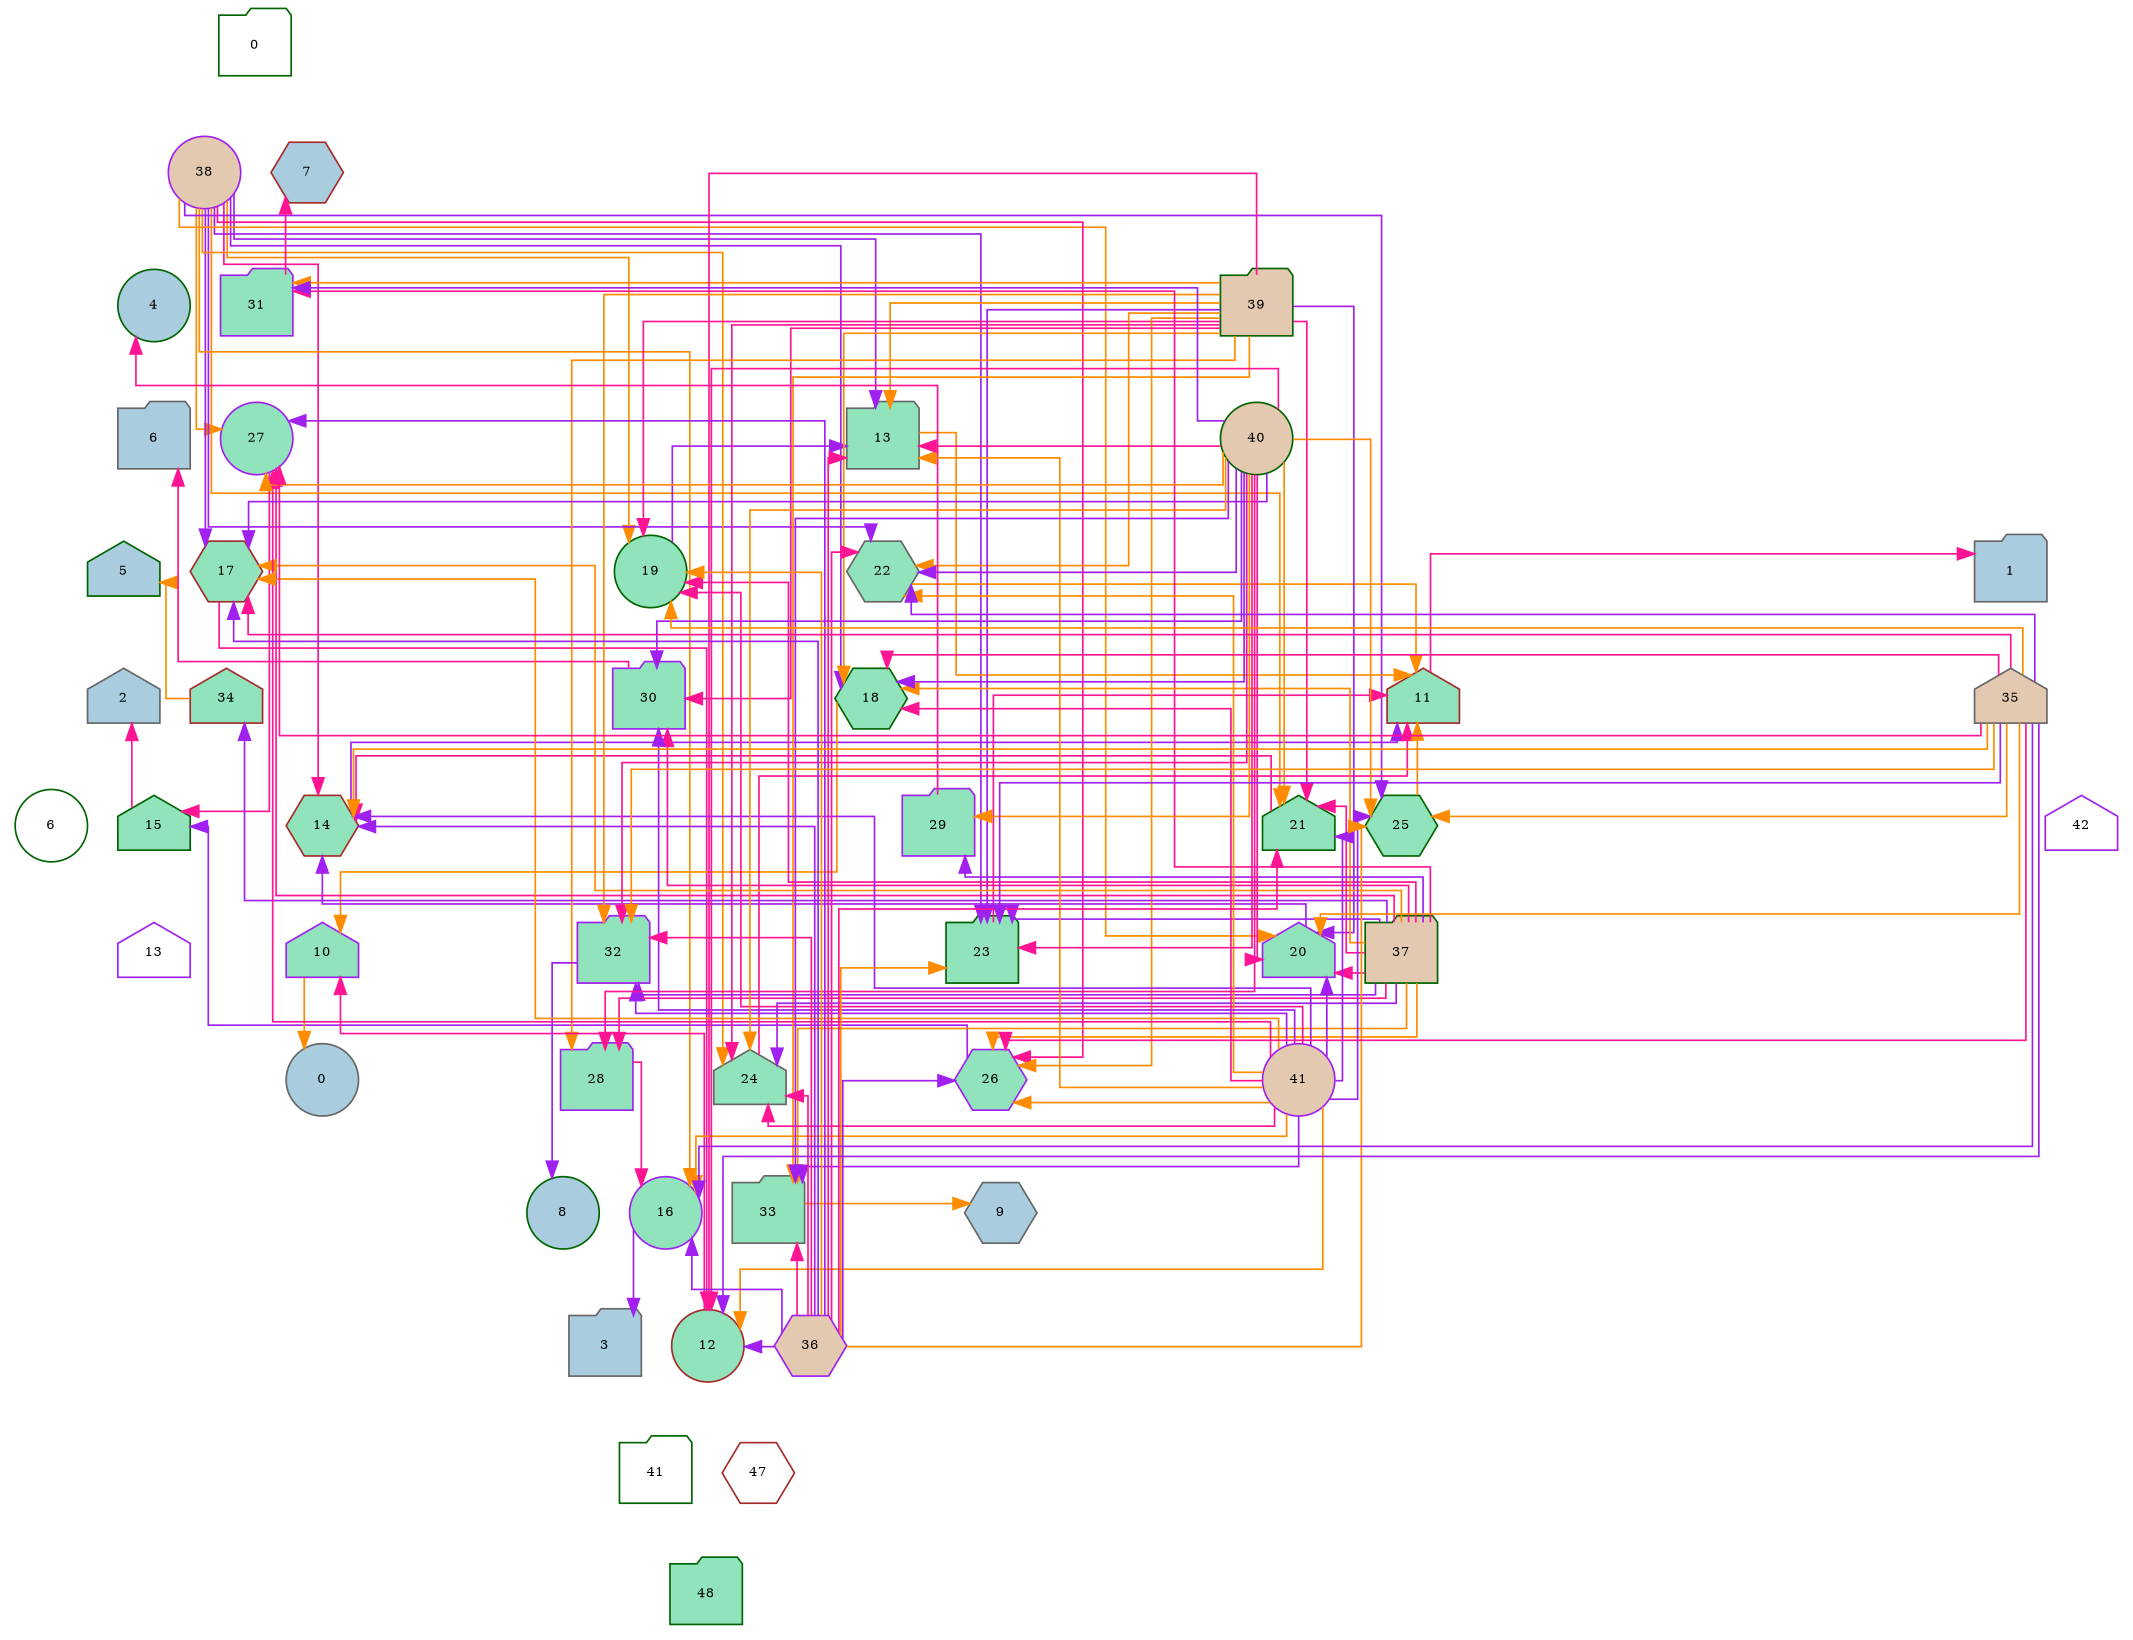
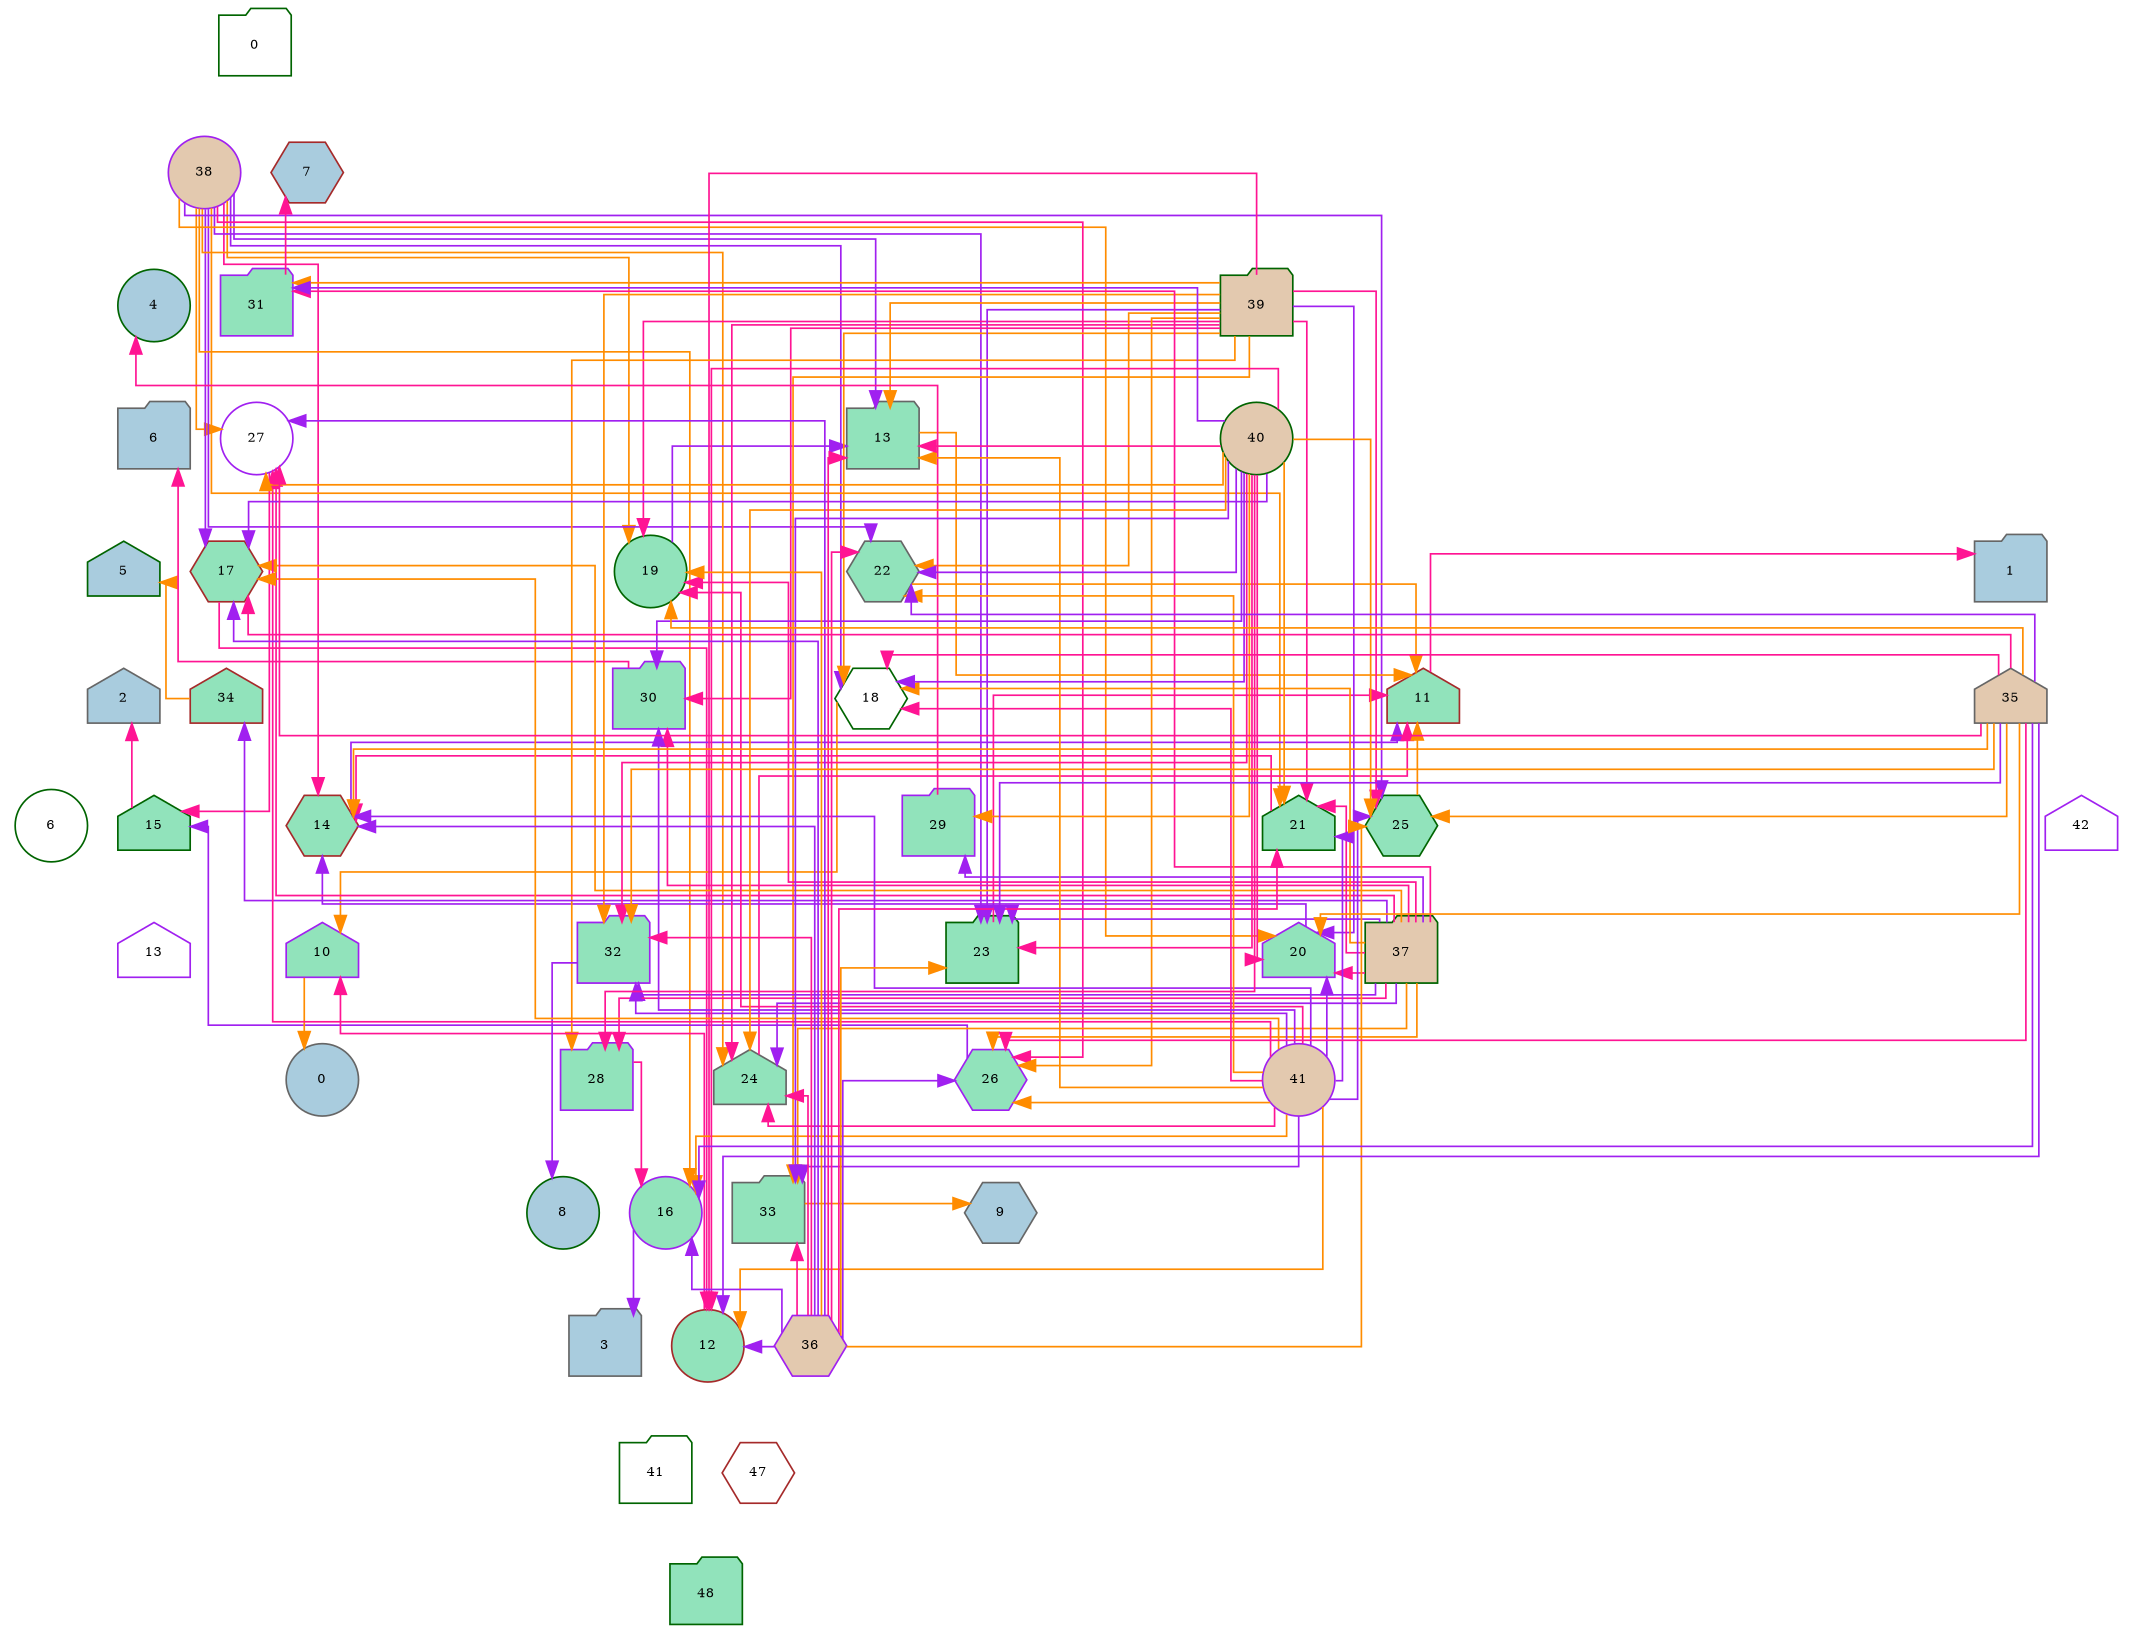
(257, 439) -> (257, 439)
none -> (1376, 499)
(871, 699) -> (871, 699)
